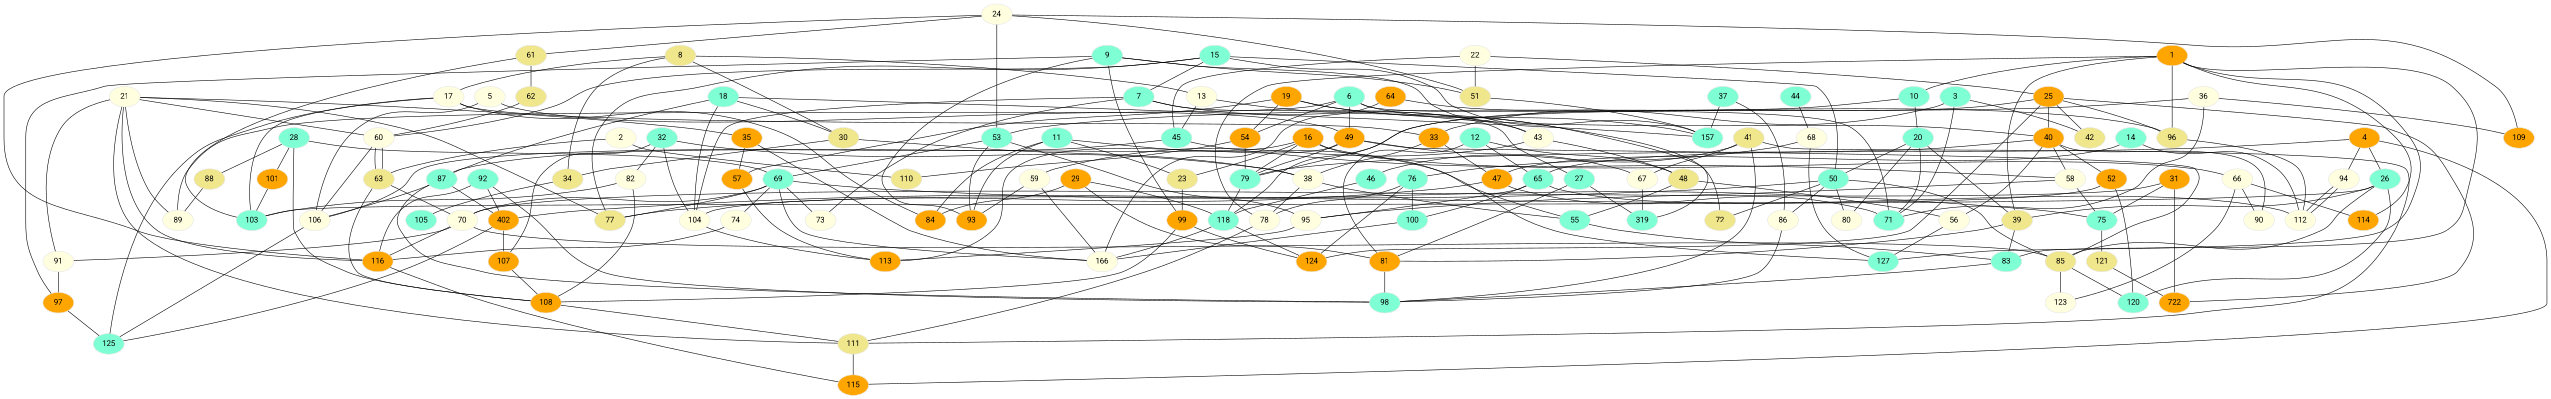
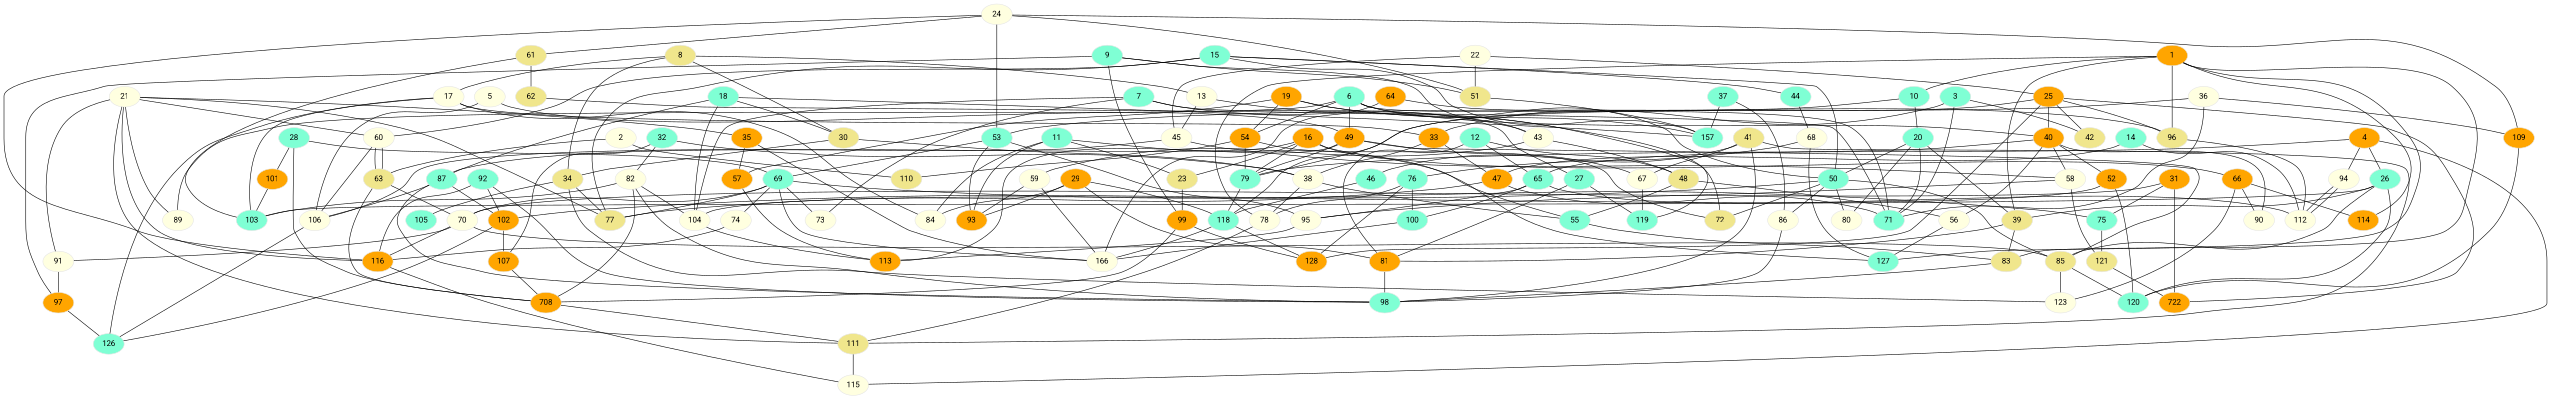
(1177, 76) -> (1506, 70)
(457, 122) -> (962, 109)
(920, 130) -> (1025, 201)
(1176, 138) -> (1176, 138)
none -> (1681, 144)
none -> (1489, 153)
(209, 179) -> none
(2237, 179) -> (2237, 179)
(672, 181) -> (652, 193)
none -> (583, 194)
(2086, 200) -> (2078, 223)
(504, 220) -> (504, 220)
(930, 220) -> (930, 220)
(1642, 220) -> (1642, 220)
(1312, 262) -> (1312, 262)
(2006, 262) -> (2006, 262)
none -> (971, 284)
none -> (1288, 286)
none -> (2369, 286)
(546, 303) -> (546, 303)
(109, 344) -> (109, 344)
(853, 385) -> (853, 385)
